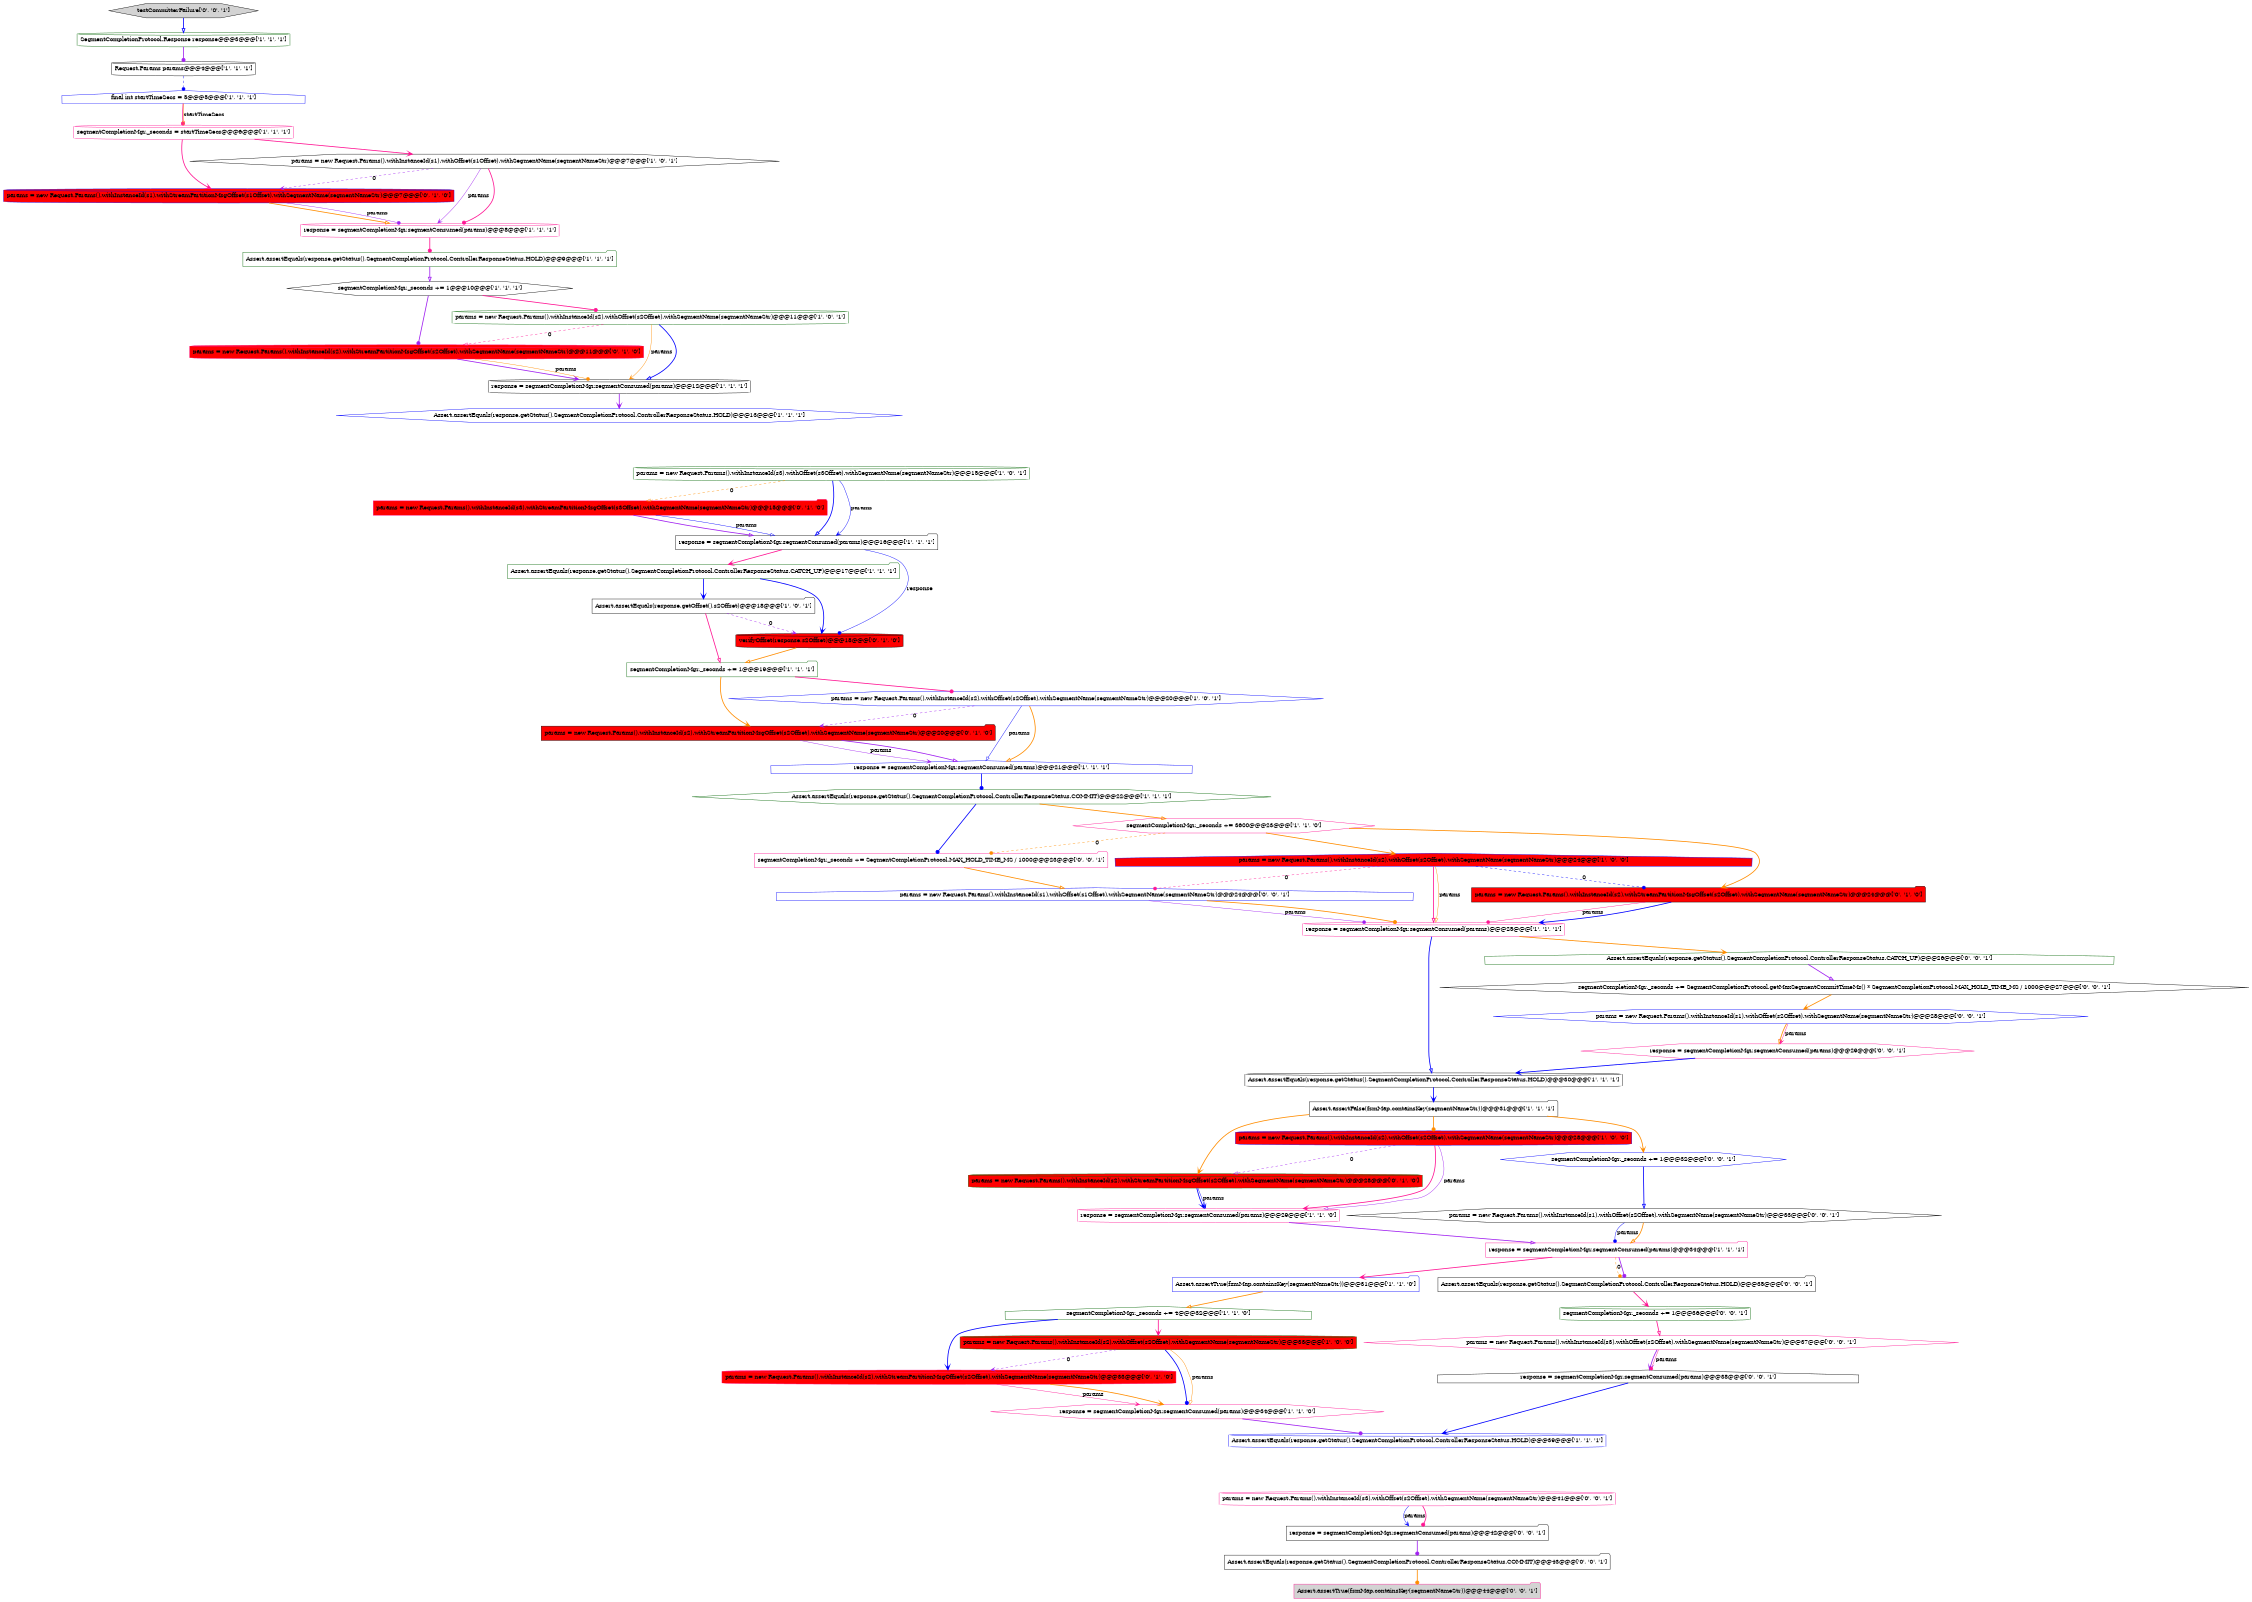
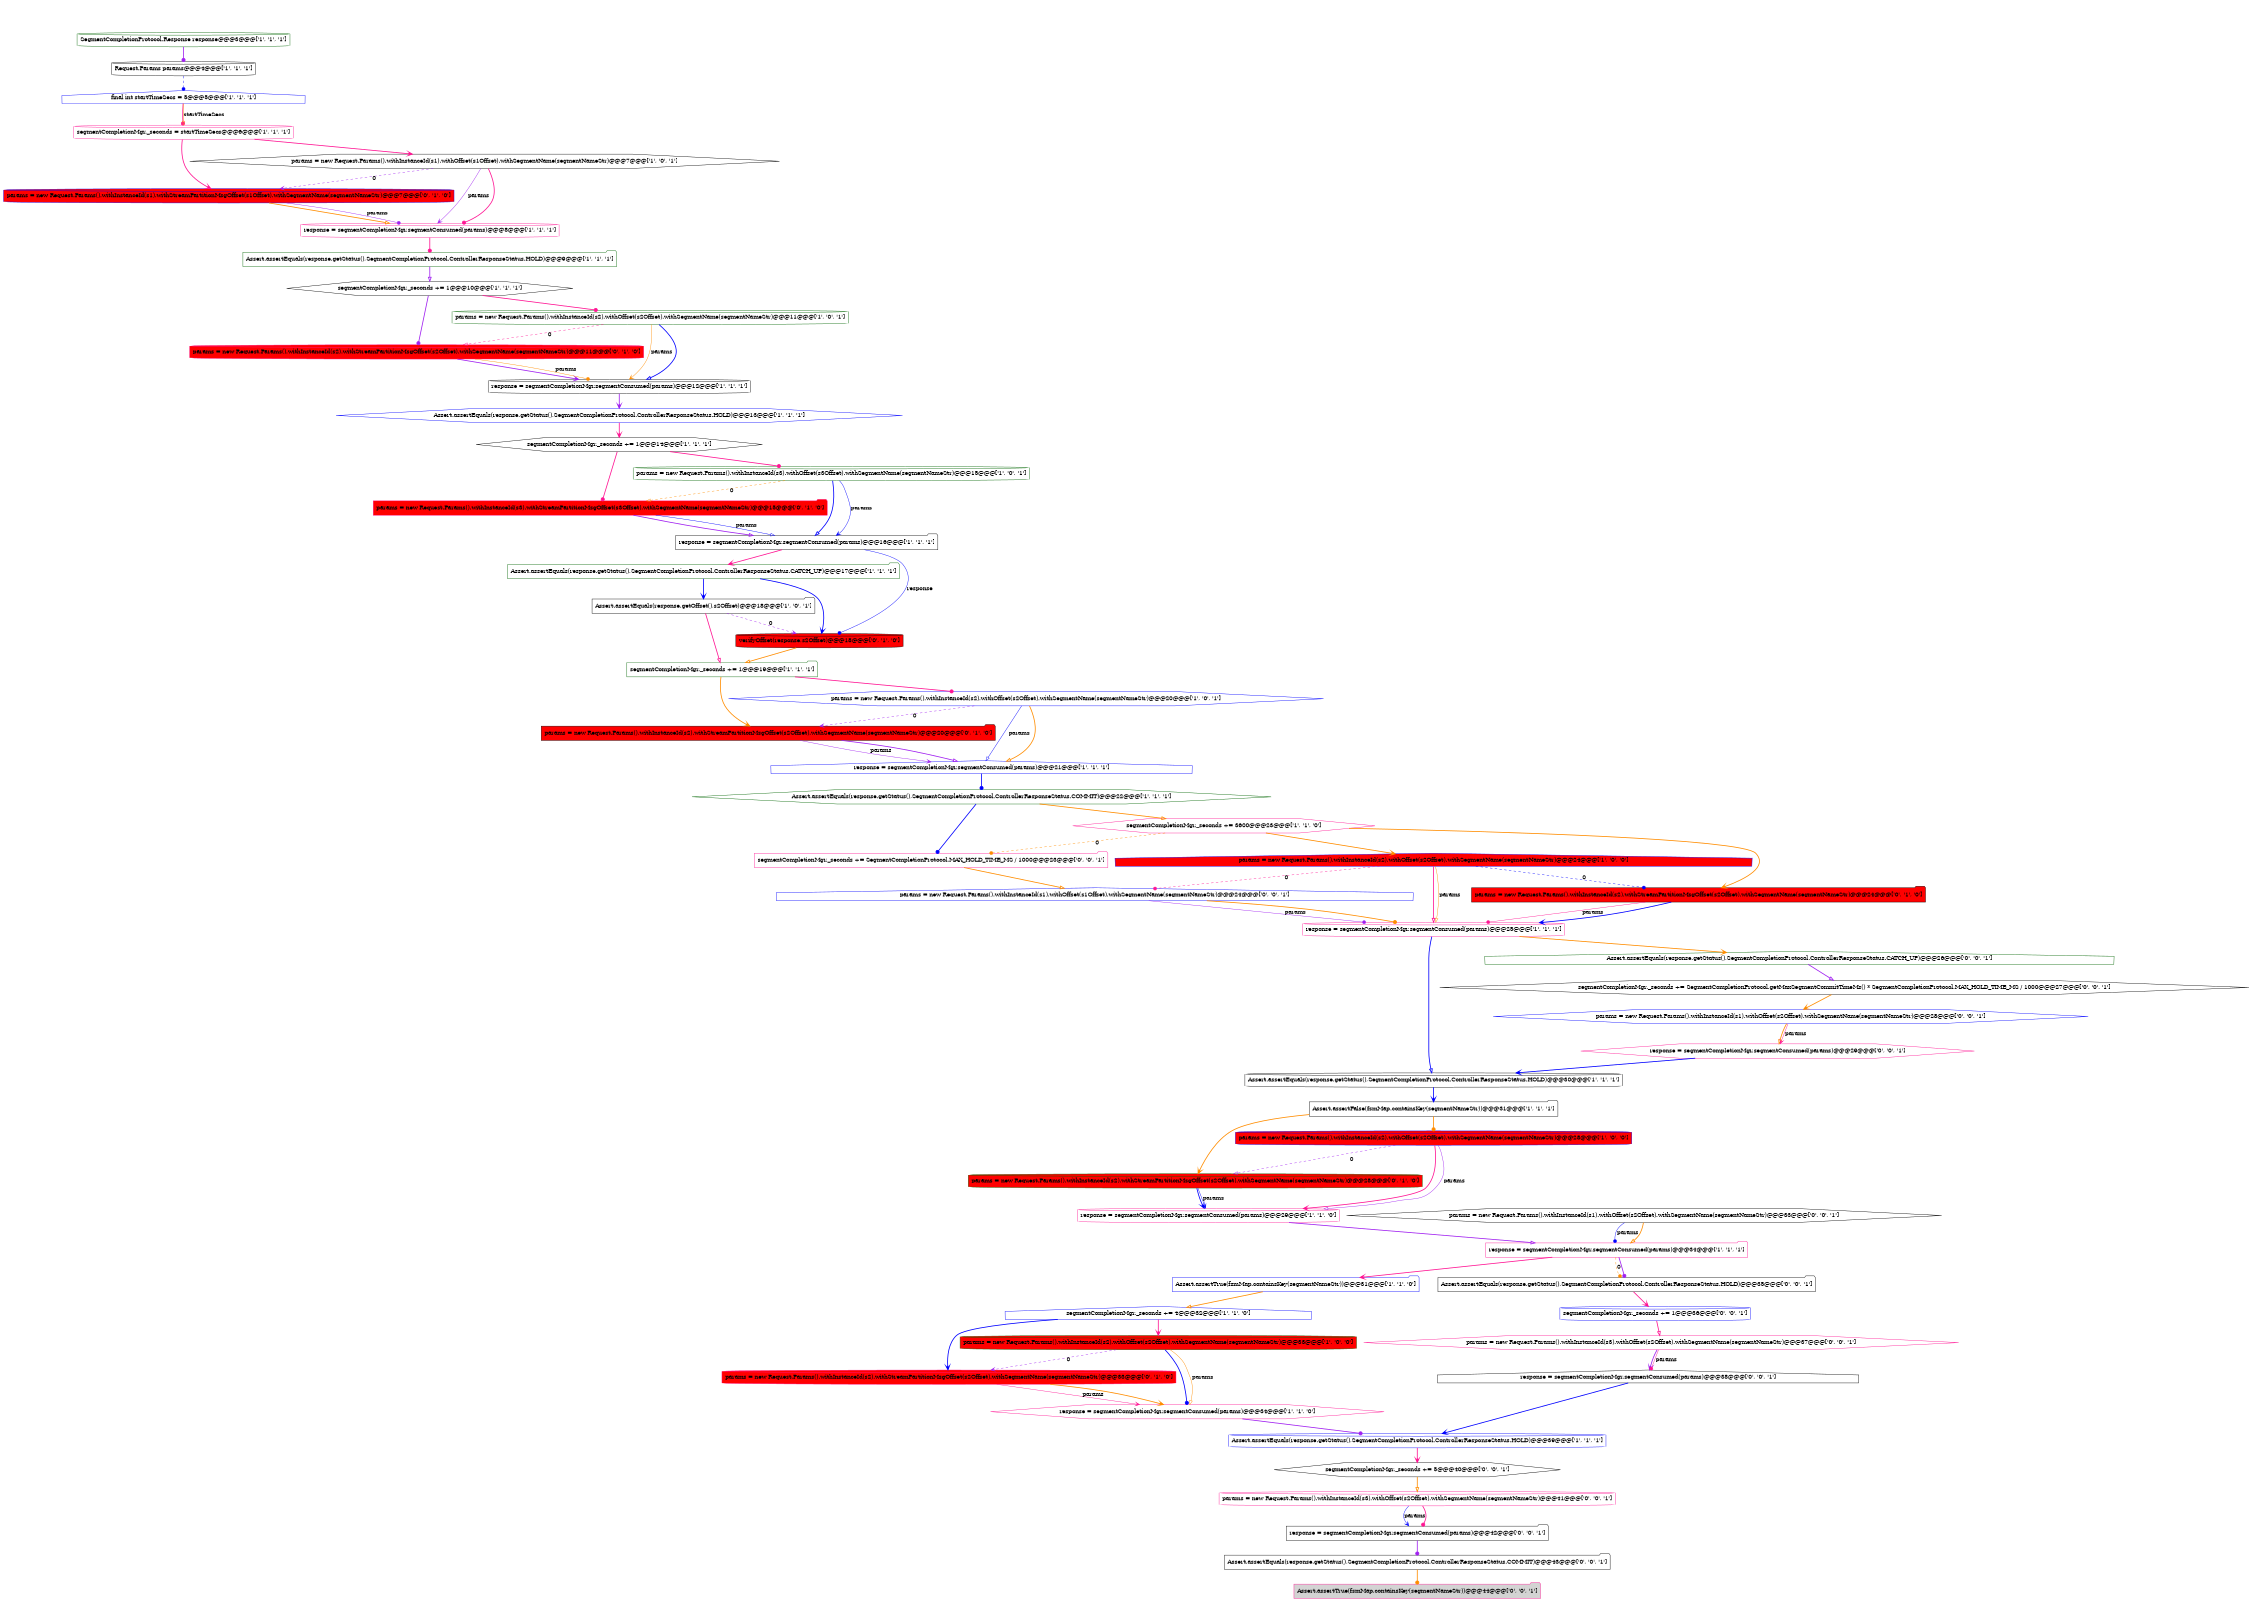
(184, 11) -> none
none -> (619, 444)
(1643, 1159) -> none
(1158, 1314) -> (1158, 1314)
(1655, 1314) -> (1655, 1314)
none -> (1417, 1470)
